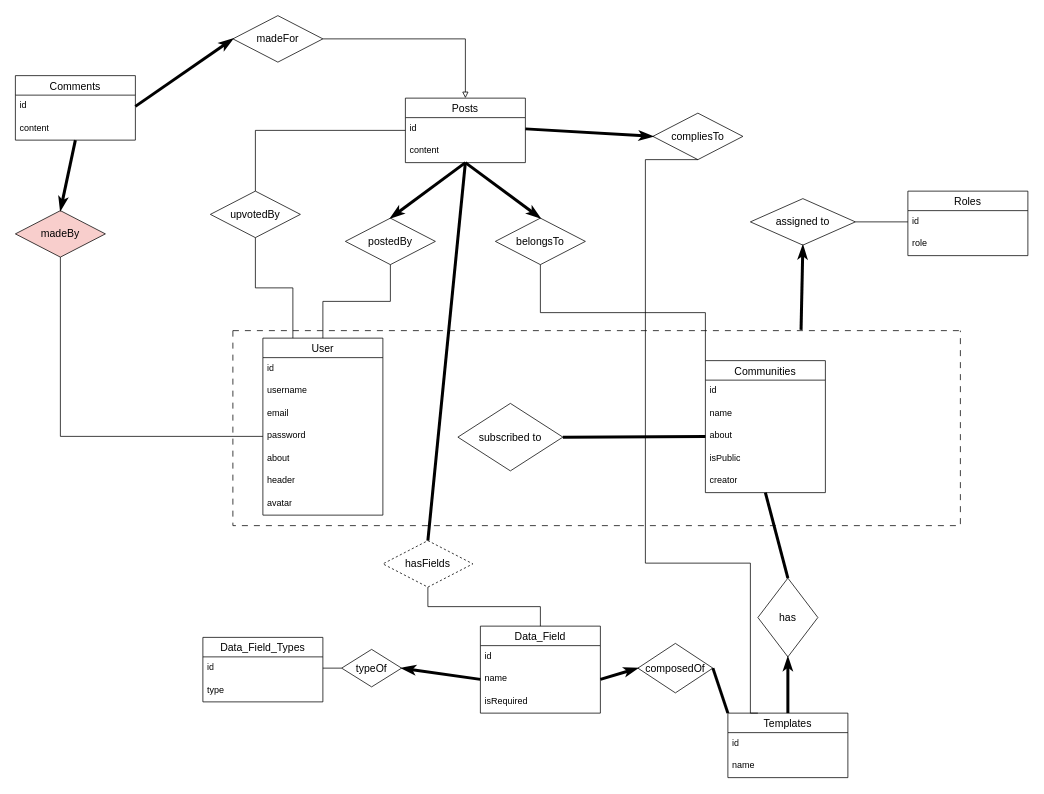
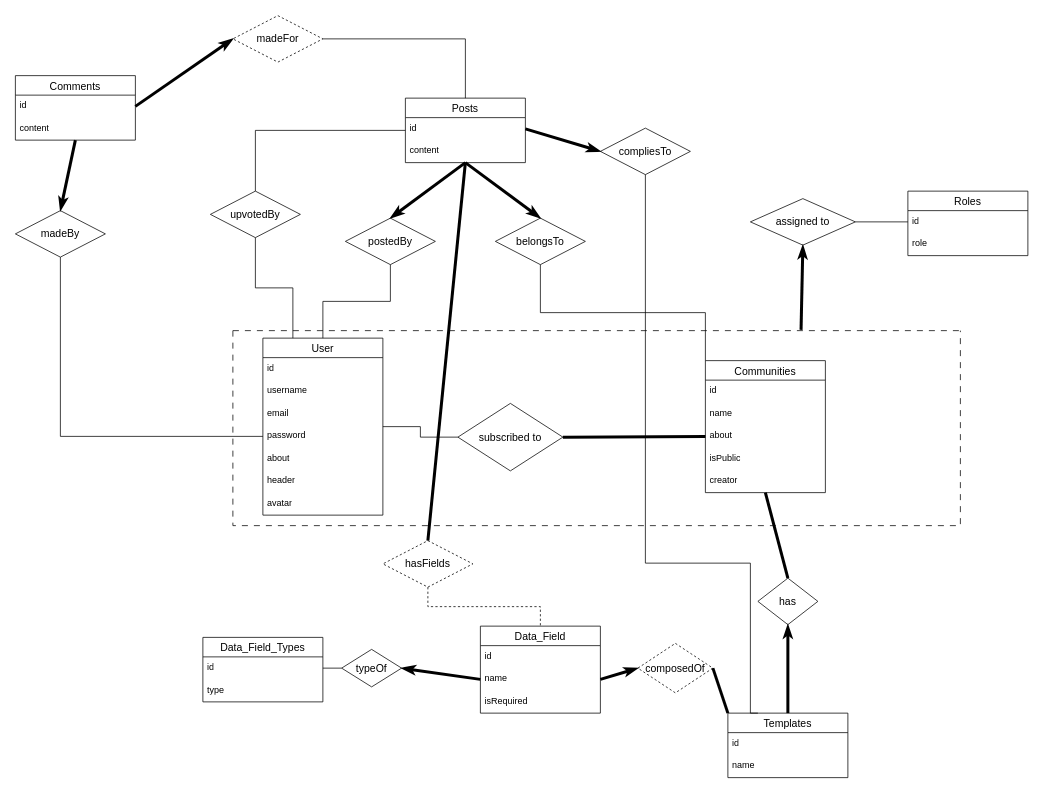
(278, 39) -> (278, 39)
(465, 91) -> (465, 93)
(698, 136) -> (645, 151)
(60, 234) -> (60, 234)
none -> (420, 432)
(483, 606) -> (483, 606)
(788, 617) -> (788, 601)
(675, 668) -> (675, 668)
